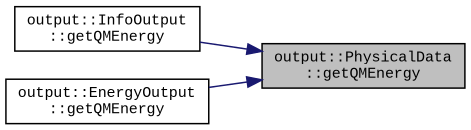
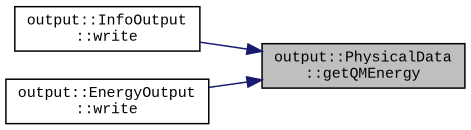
(107, 29) -> (107, 29)
(107, 101) -> (107, 101)
